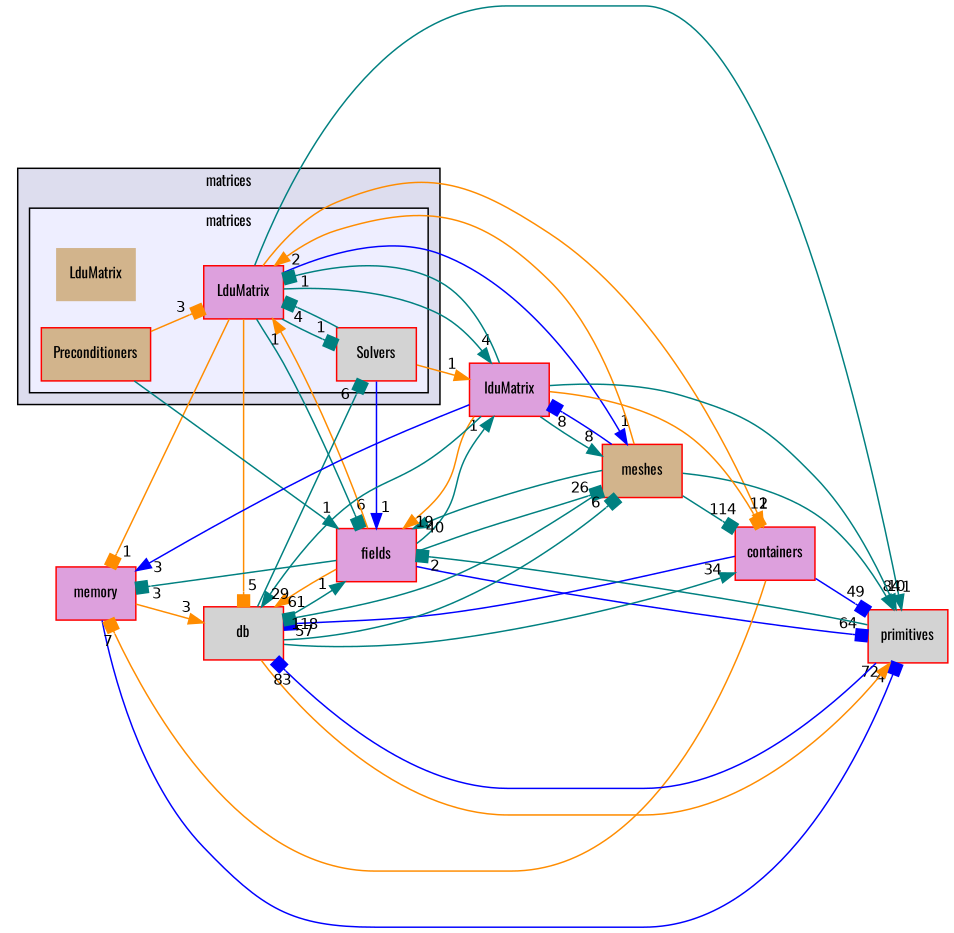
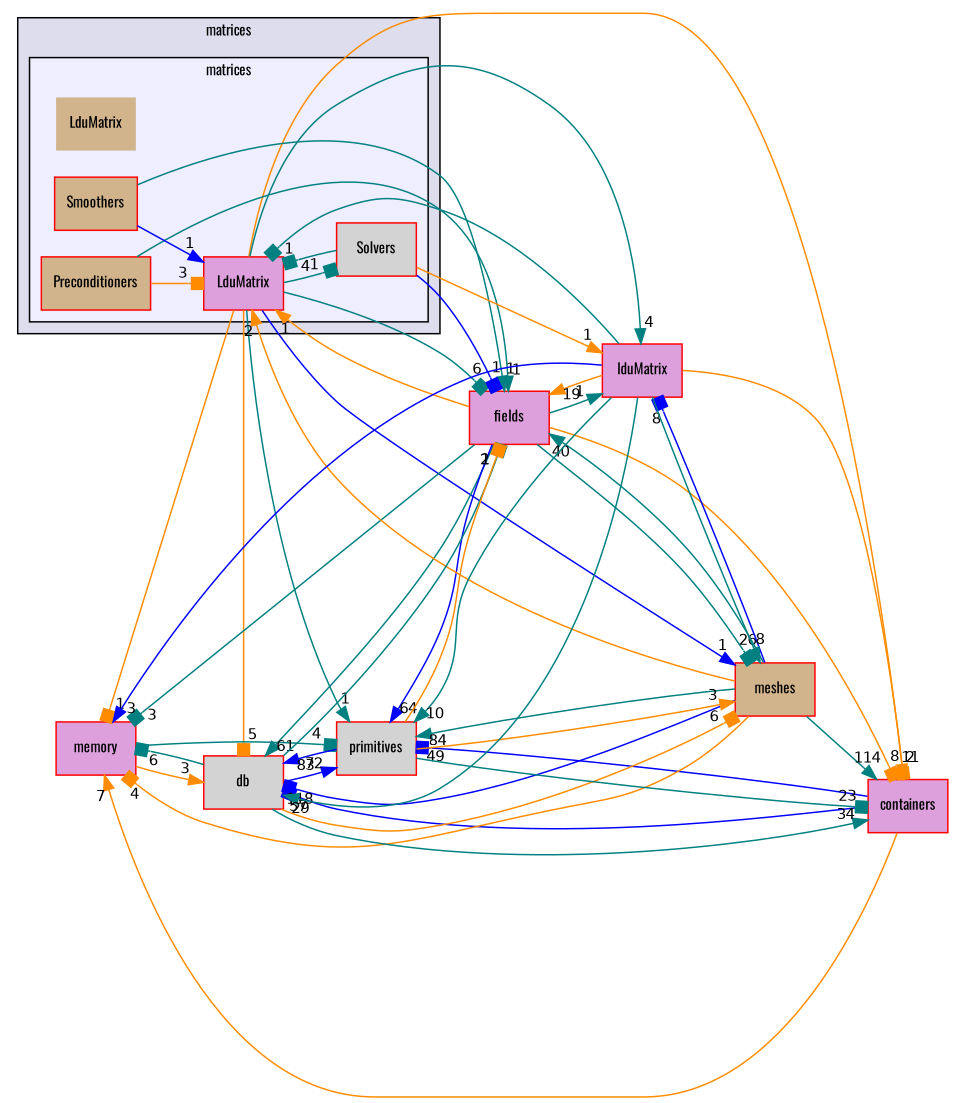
none -> (96, 204)
(376, 454) -> (459, 322)
(309, 495) -> (177, 757)
(702, 508) -> (836, 743)
none -> (756, 557)
(312, 583) -> (399, 605)
(435, 583) -> (510, 782)
(650, 587) -> (446, 641)
(456, 601) -> (508, 809)
(308, 605) -> (408, 620)
(656, 608) -> (439, 635)
none -> (569, 730)
none -> (623, 785)
(582, 788) -> (317, 754)
(567, 815) -> (303, 777)
none -> (434, 836)
(463, 871) -> (486, 1097)
(471, 927) -> (229, 742)
